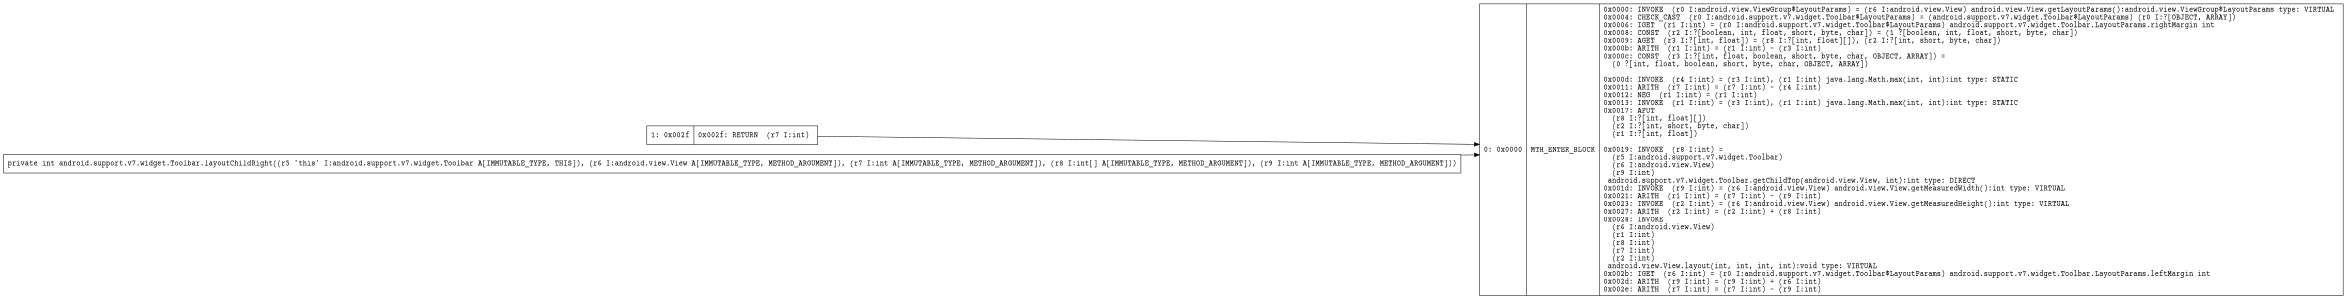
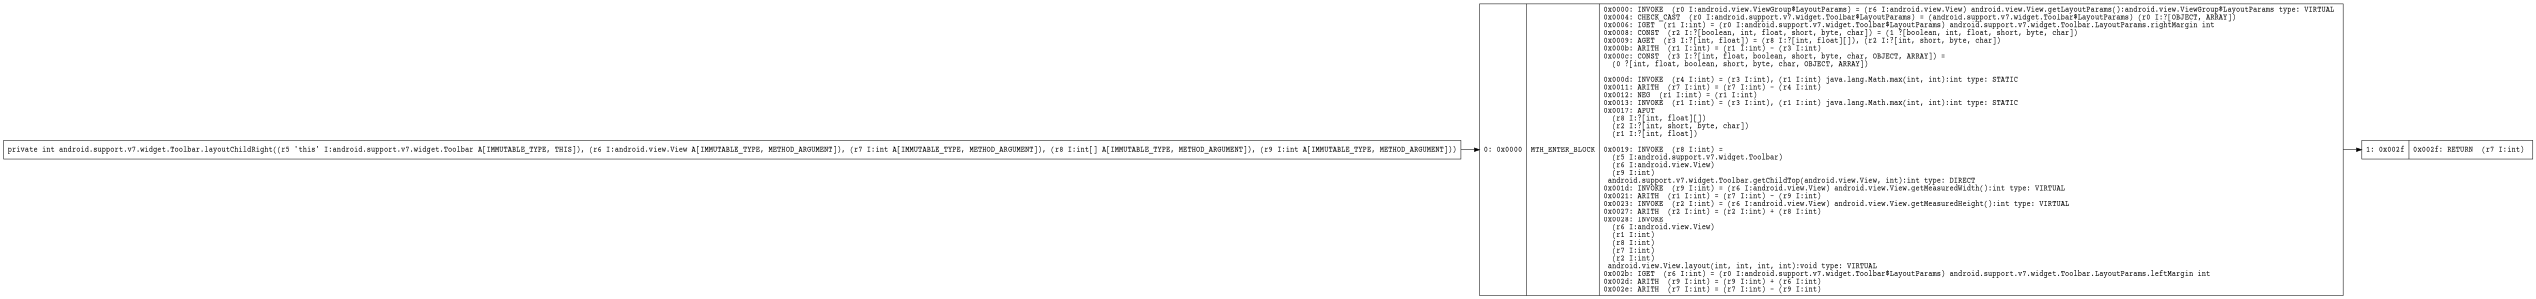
(1146, 140) -> (2350, 150)
